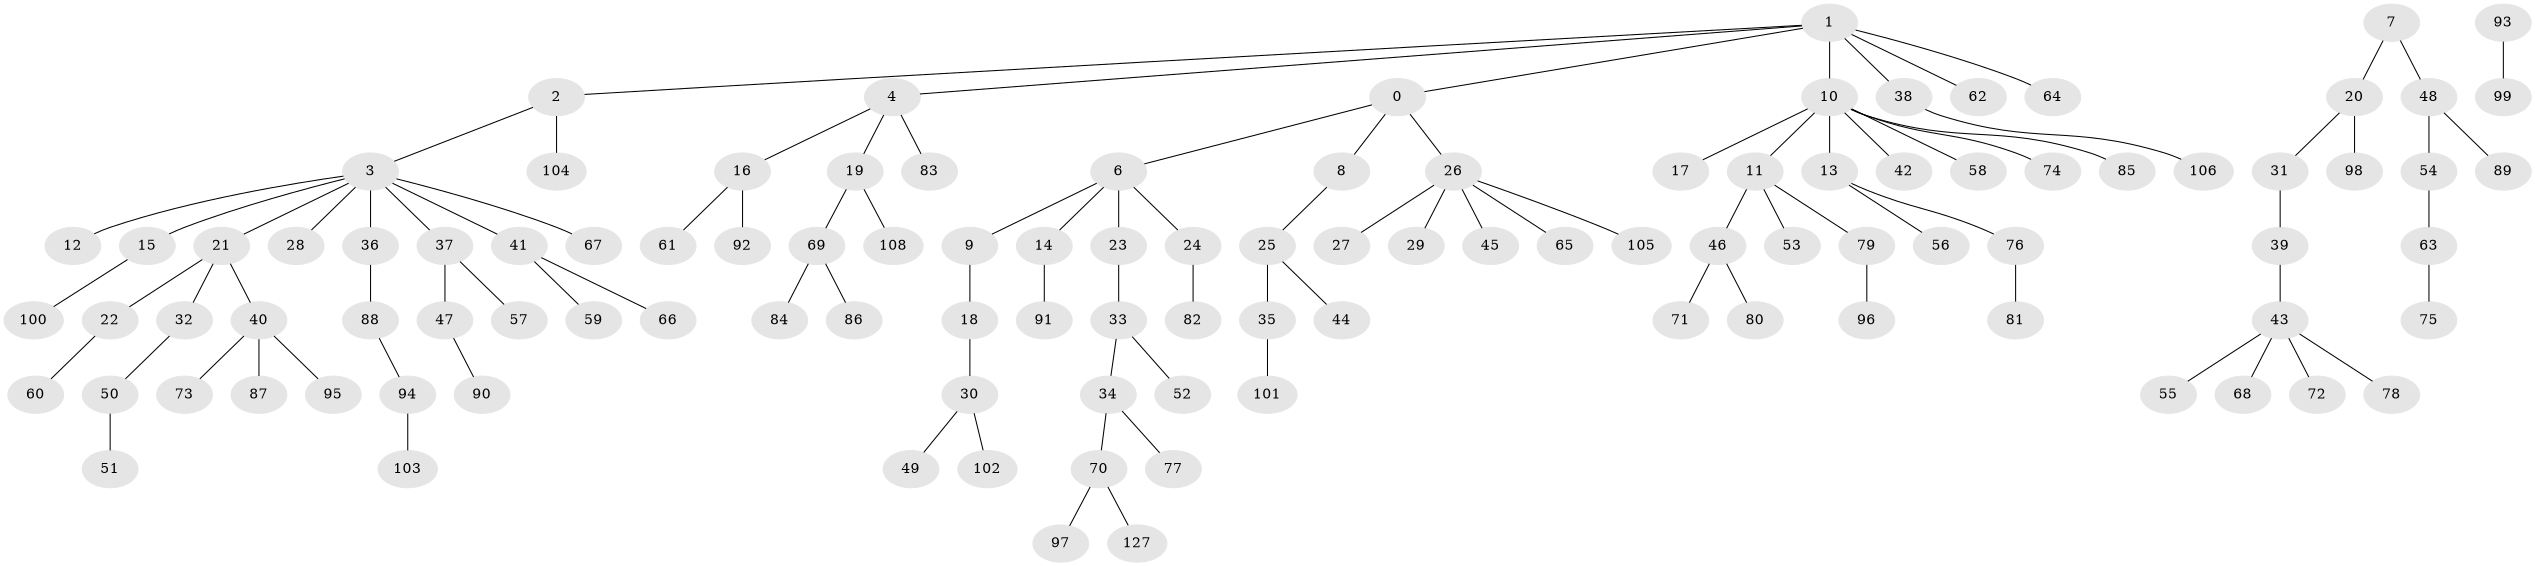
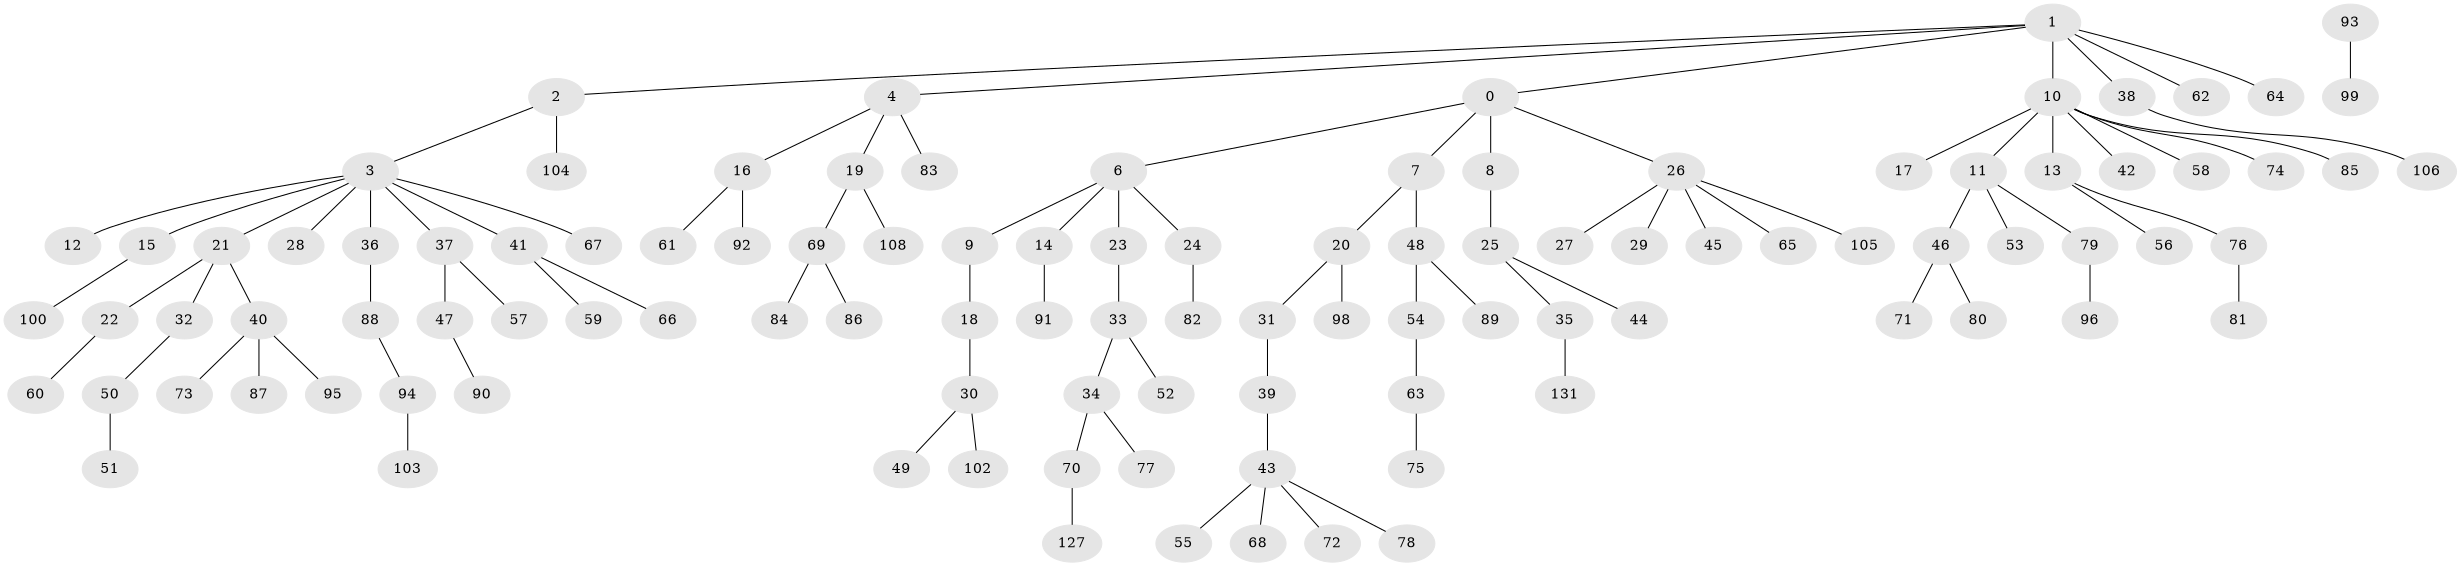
none -> (1454, 134)
(1267, 395) -> (1565, 395)
(1061, 544) -> none
